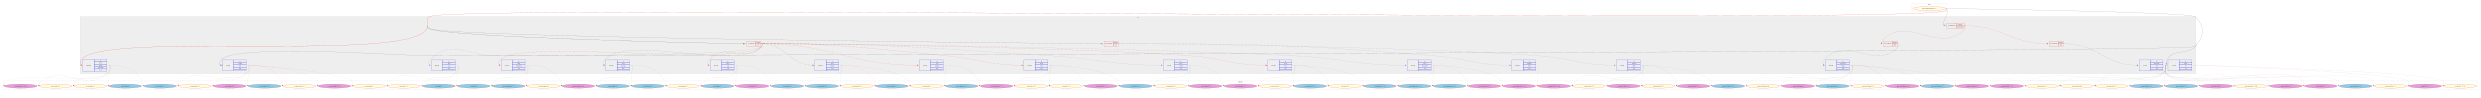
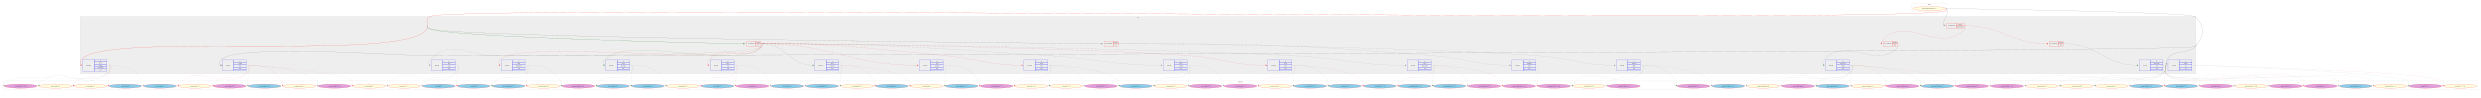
(1345, 86) -> (1345, 86)
(1659, 86) -> none
